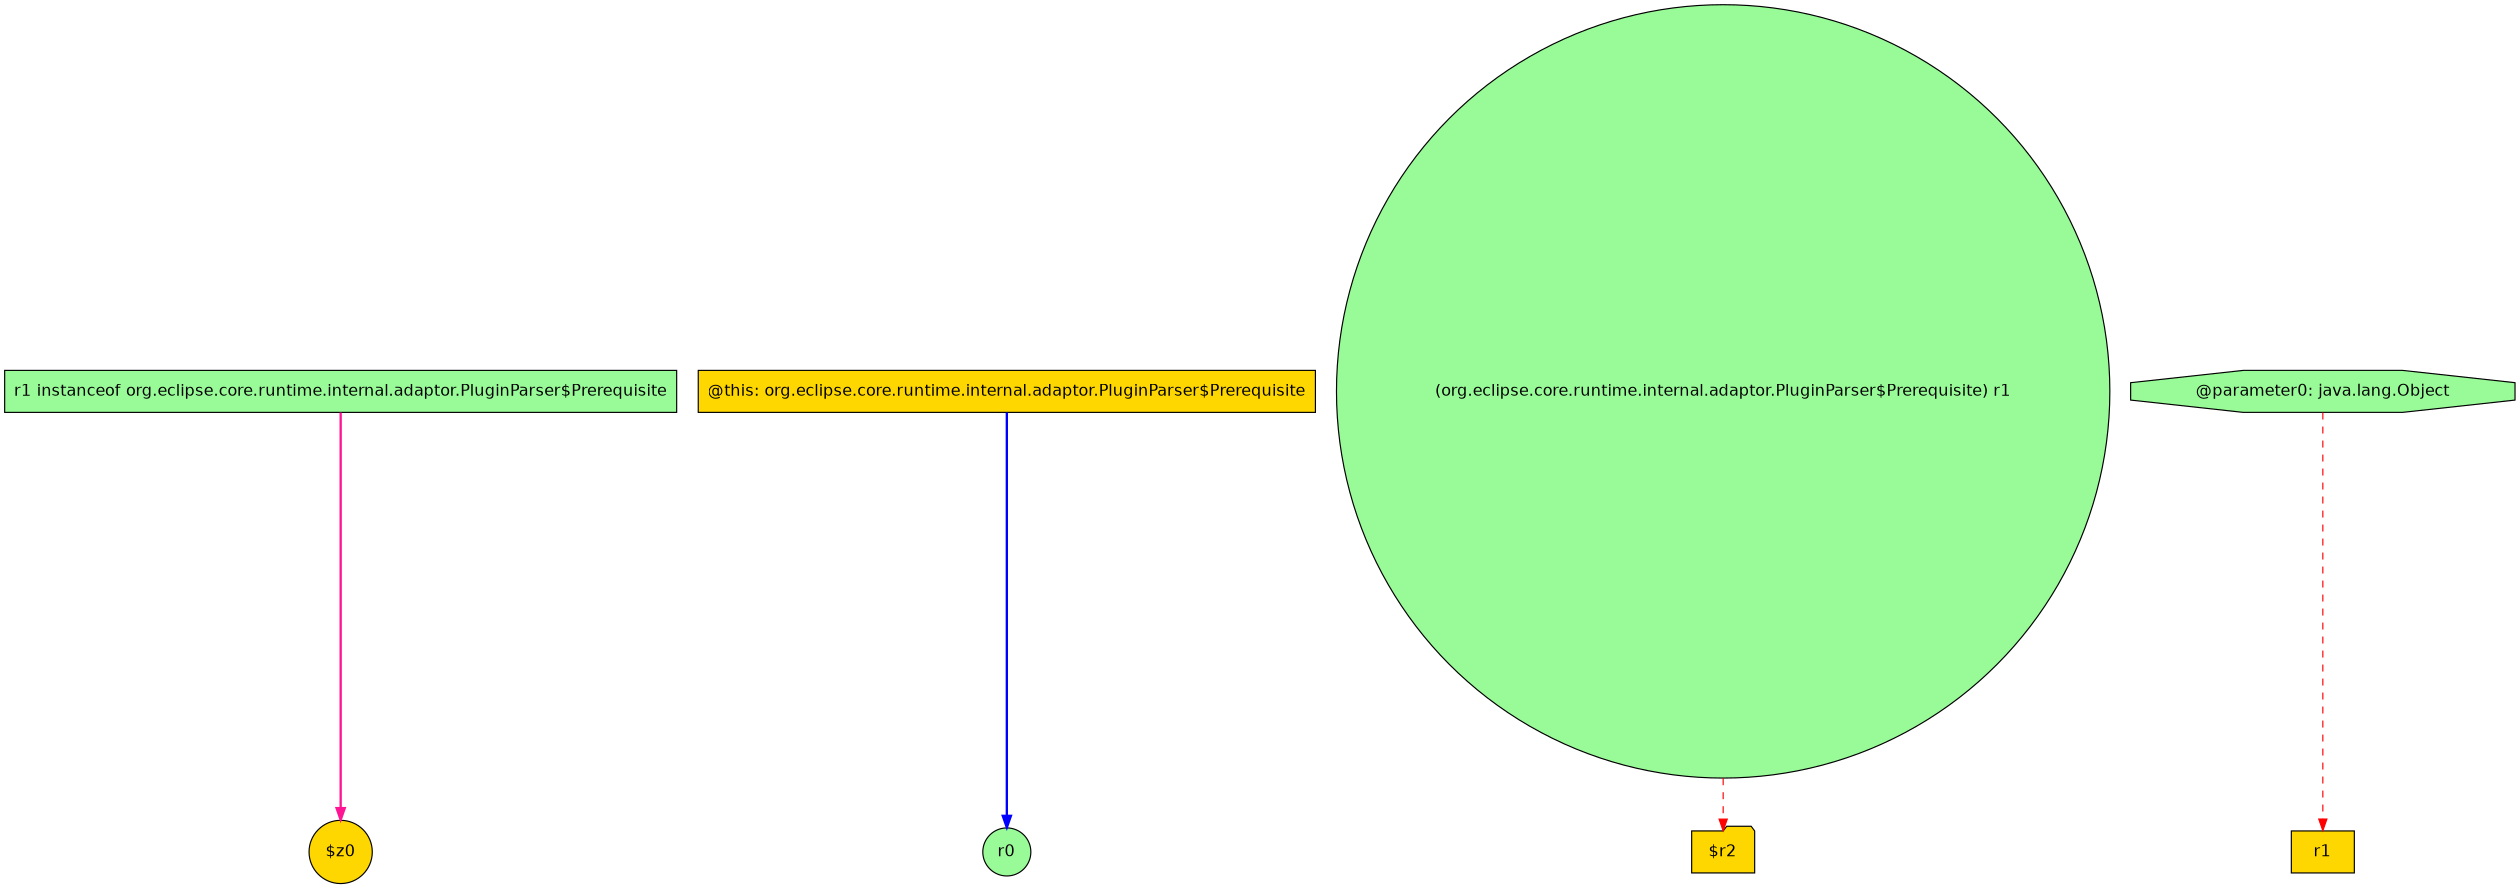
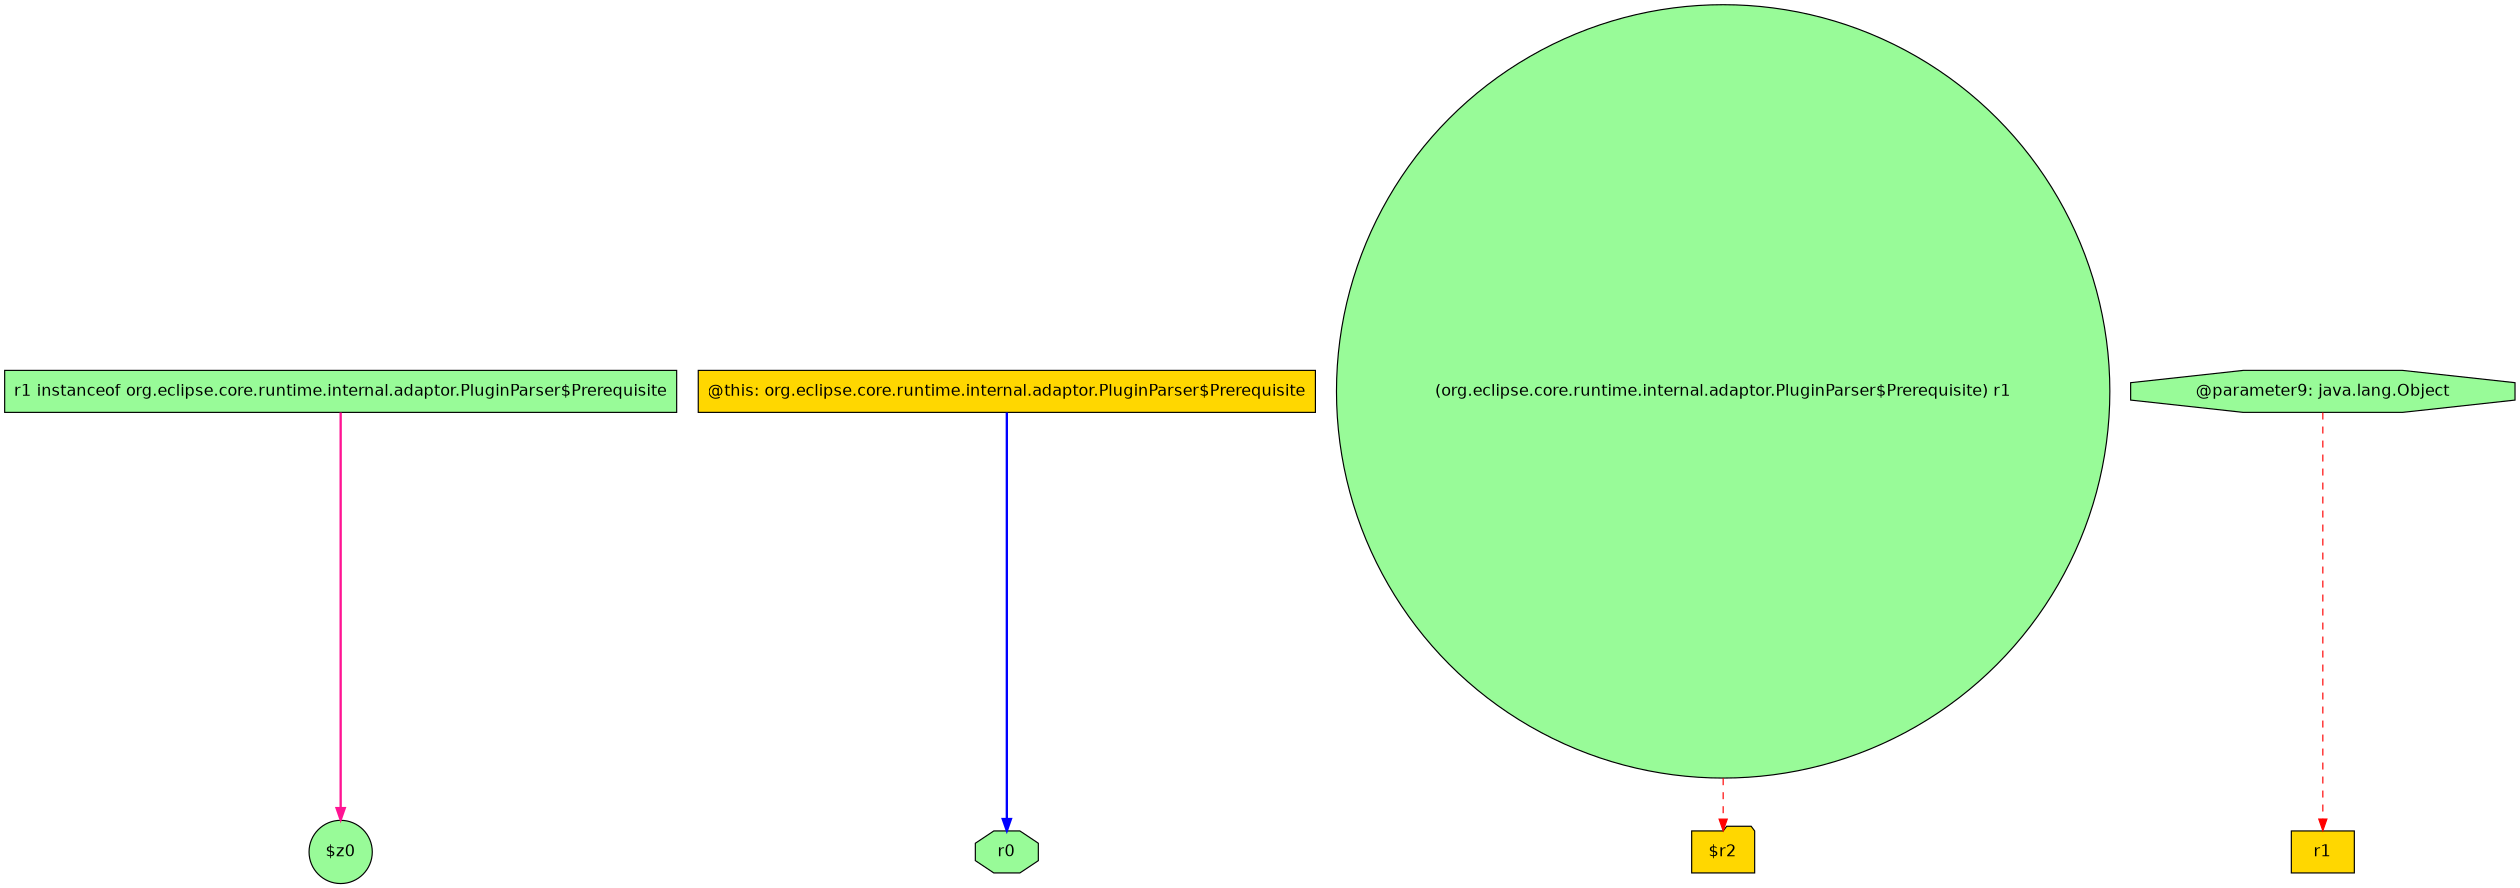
(2323, 391) -> (2323, 391)
(341, 852) -> (341, 852)
(1007, 852) -> (1007, 852)
